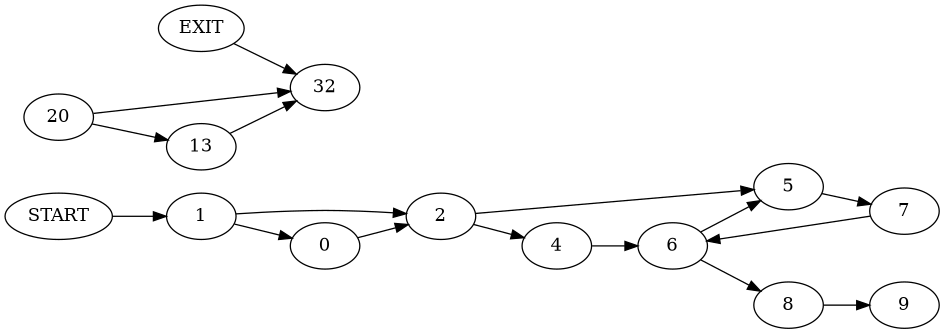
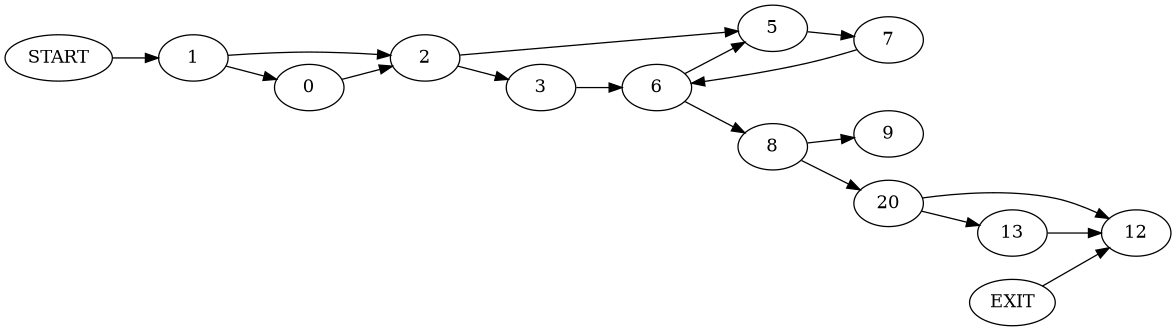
(325, 88) -> (1136, 233)
none -> (825, 172)
(557, 246) -> (541, 88)
